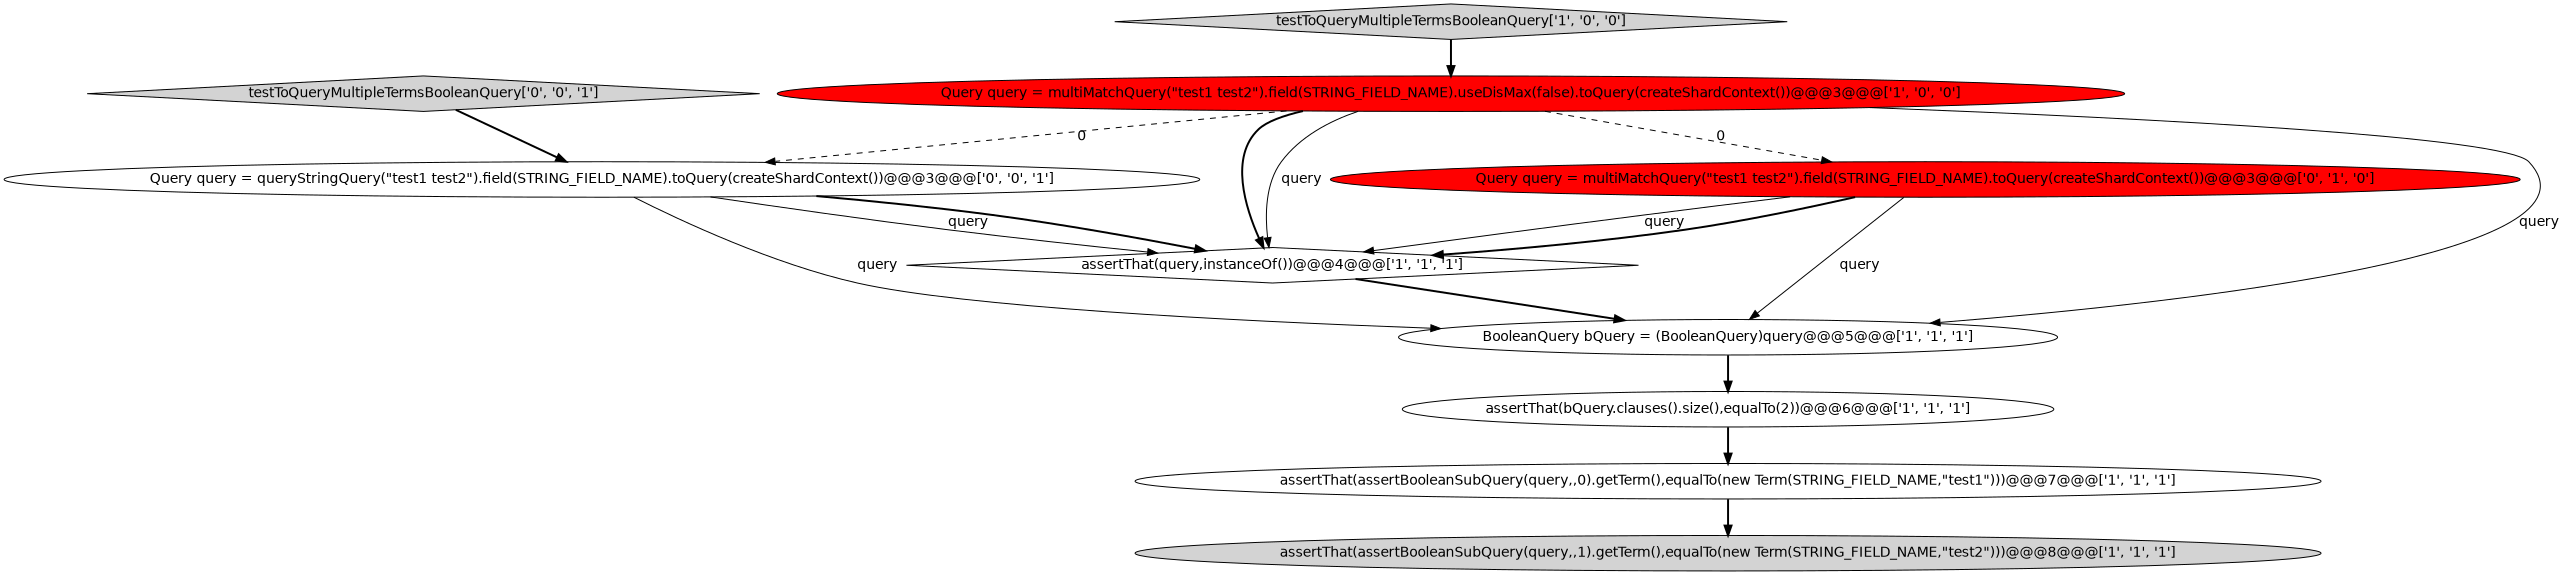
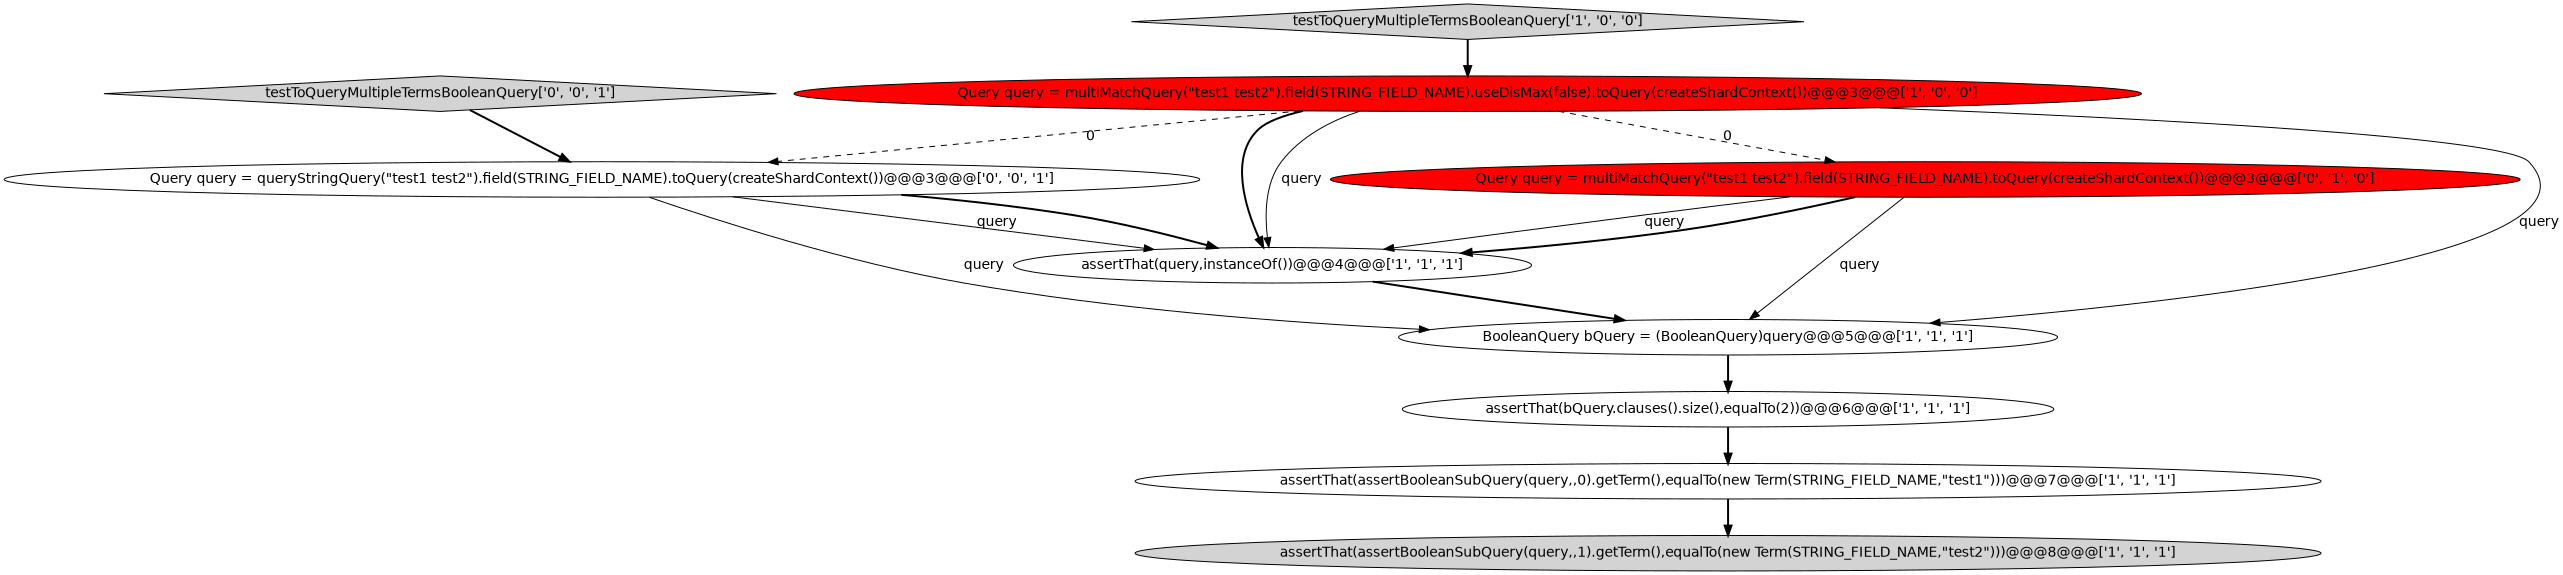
(1272, 265) -> (1272, 265)
